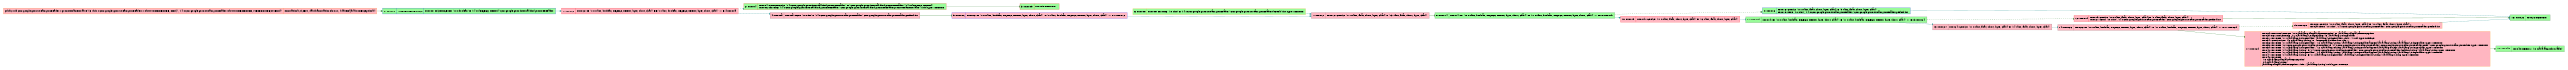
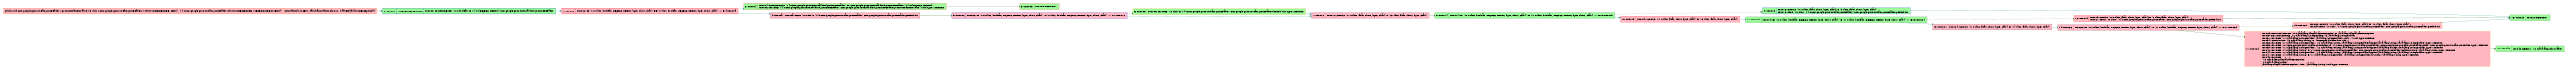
none -> (1130, 14)
